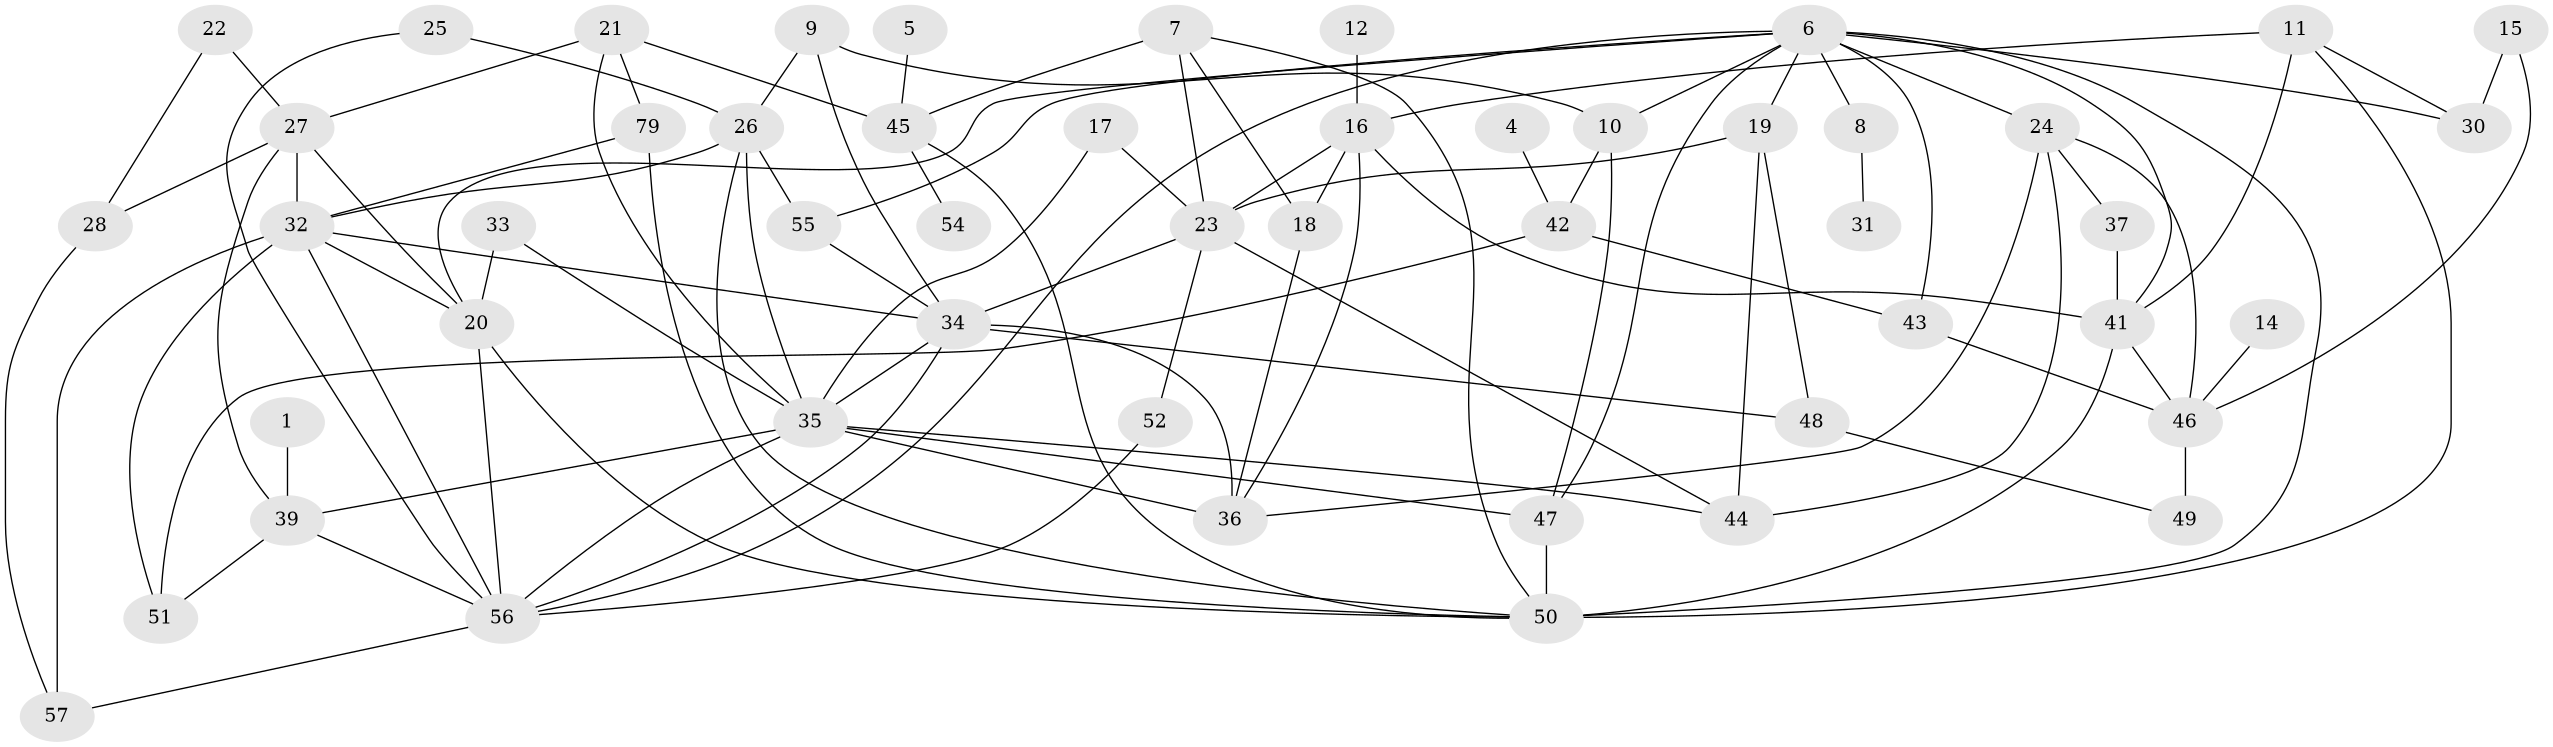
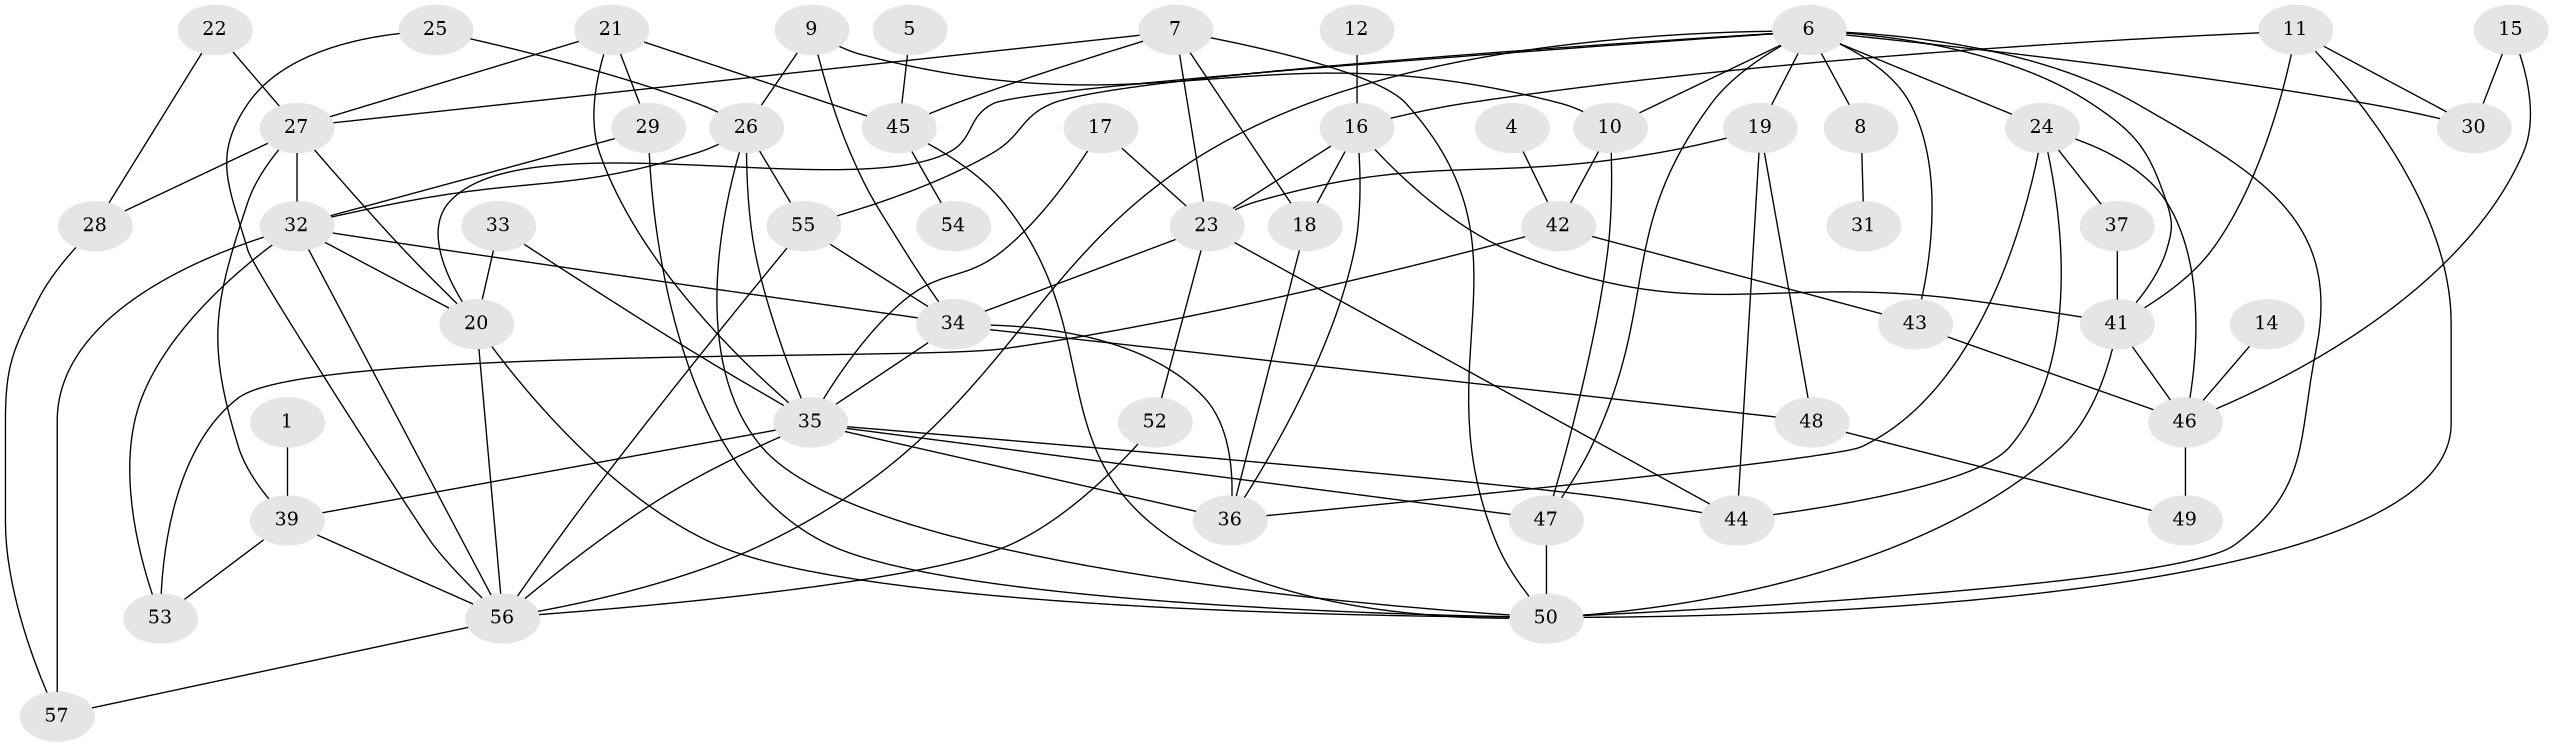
none -> (716, 81)
(649, 128) -> (649, 128)
(762, 511) -> (649, 420)
(161, 619) -> (161, 619)
